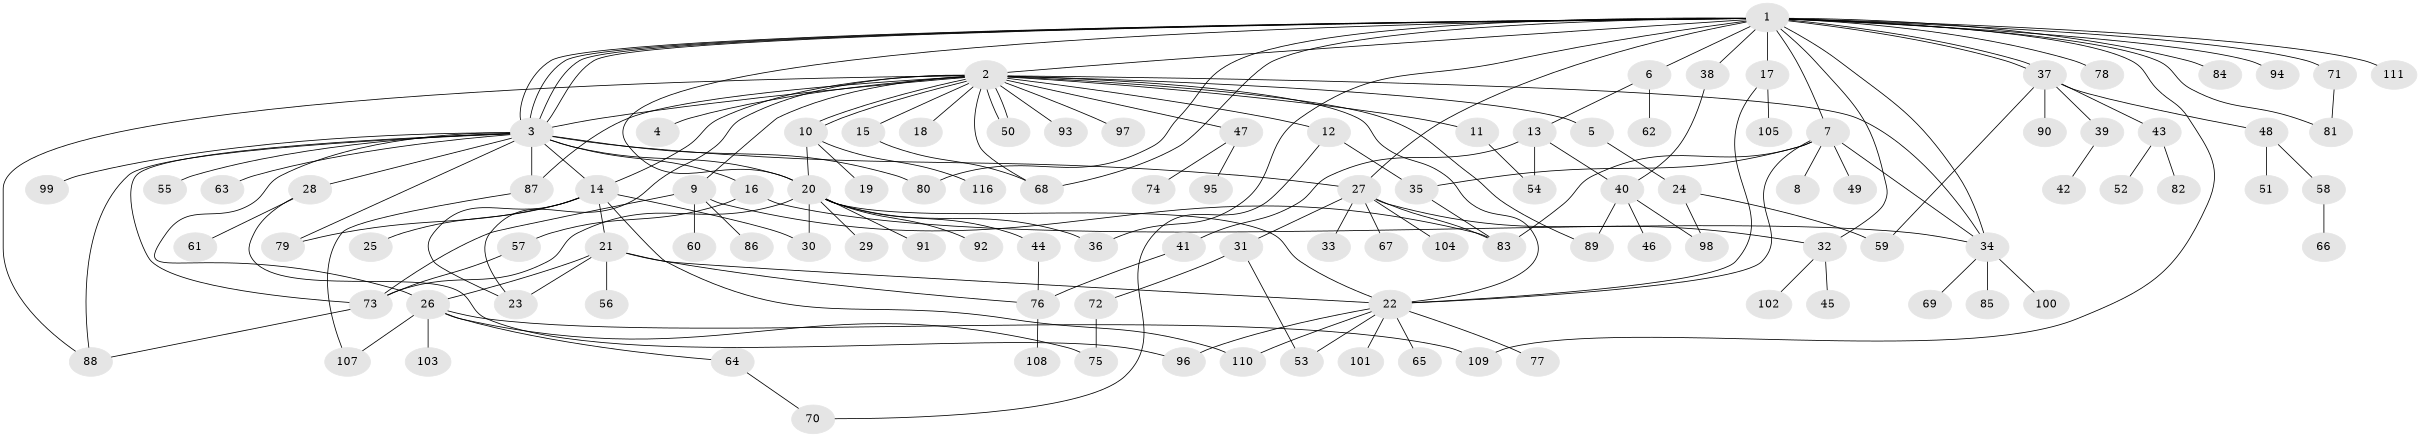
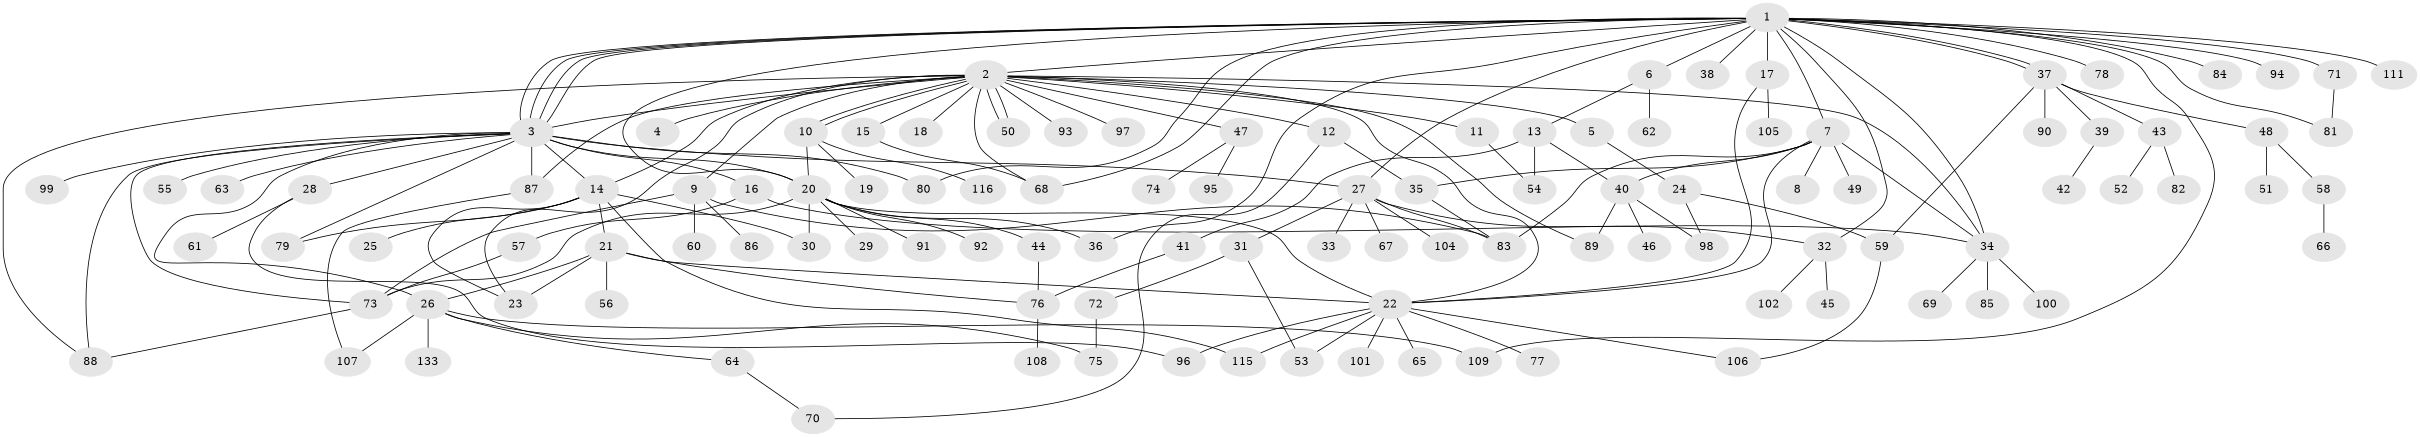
(1681, 142) -> (1725, 161)
(428, 362) -> (428, 362)
(1243, 362) -> (1243, 362)
none -> (1738, 362)
